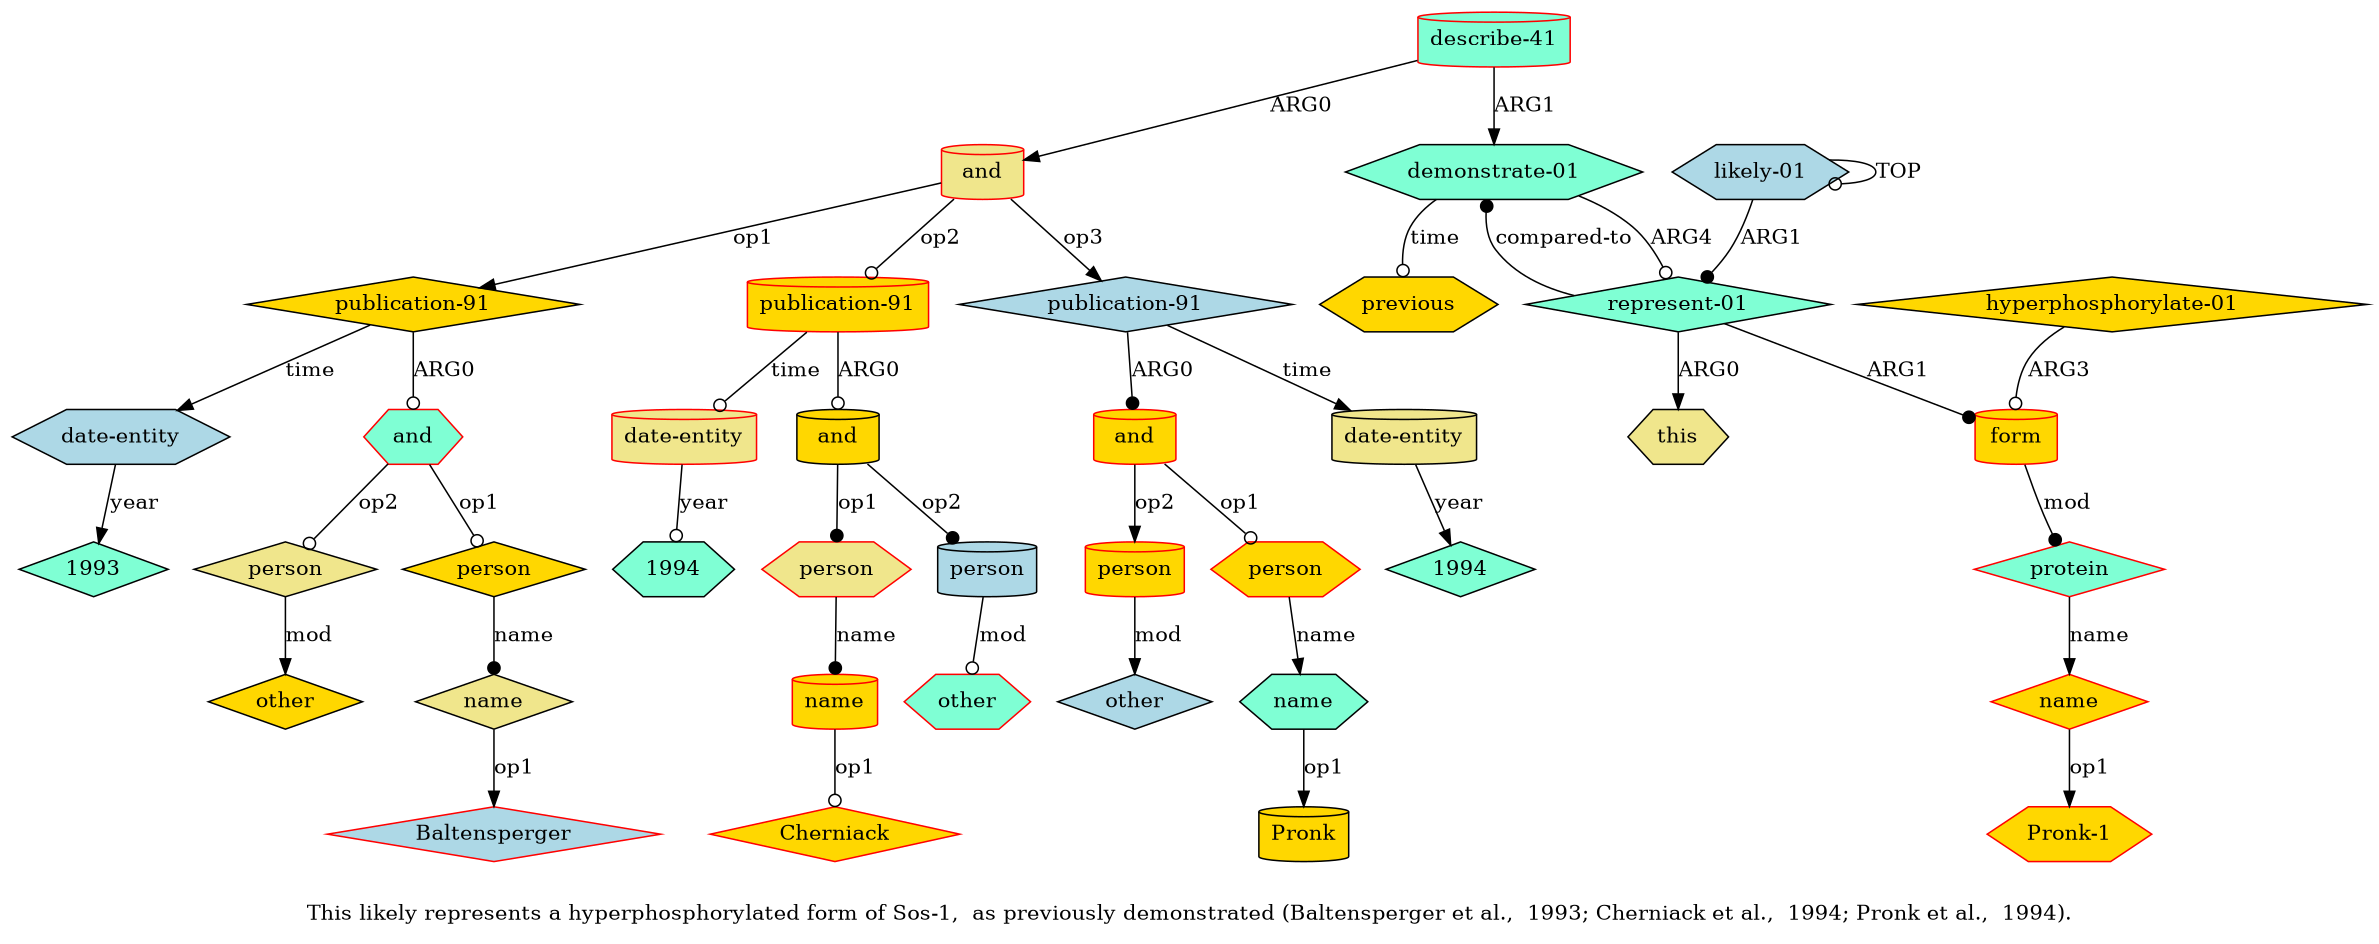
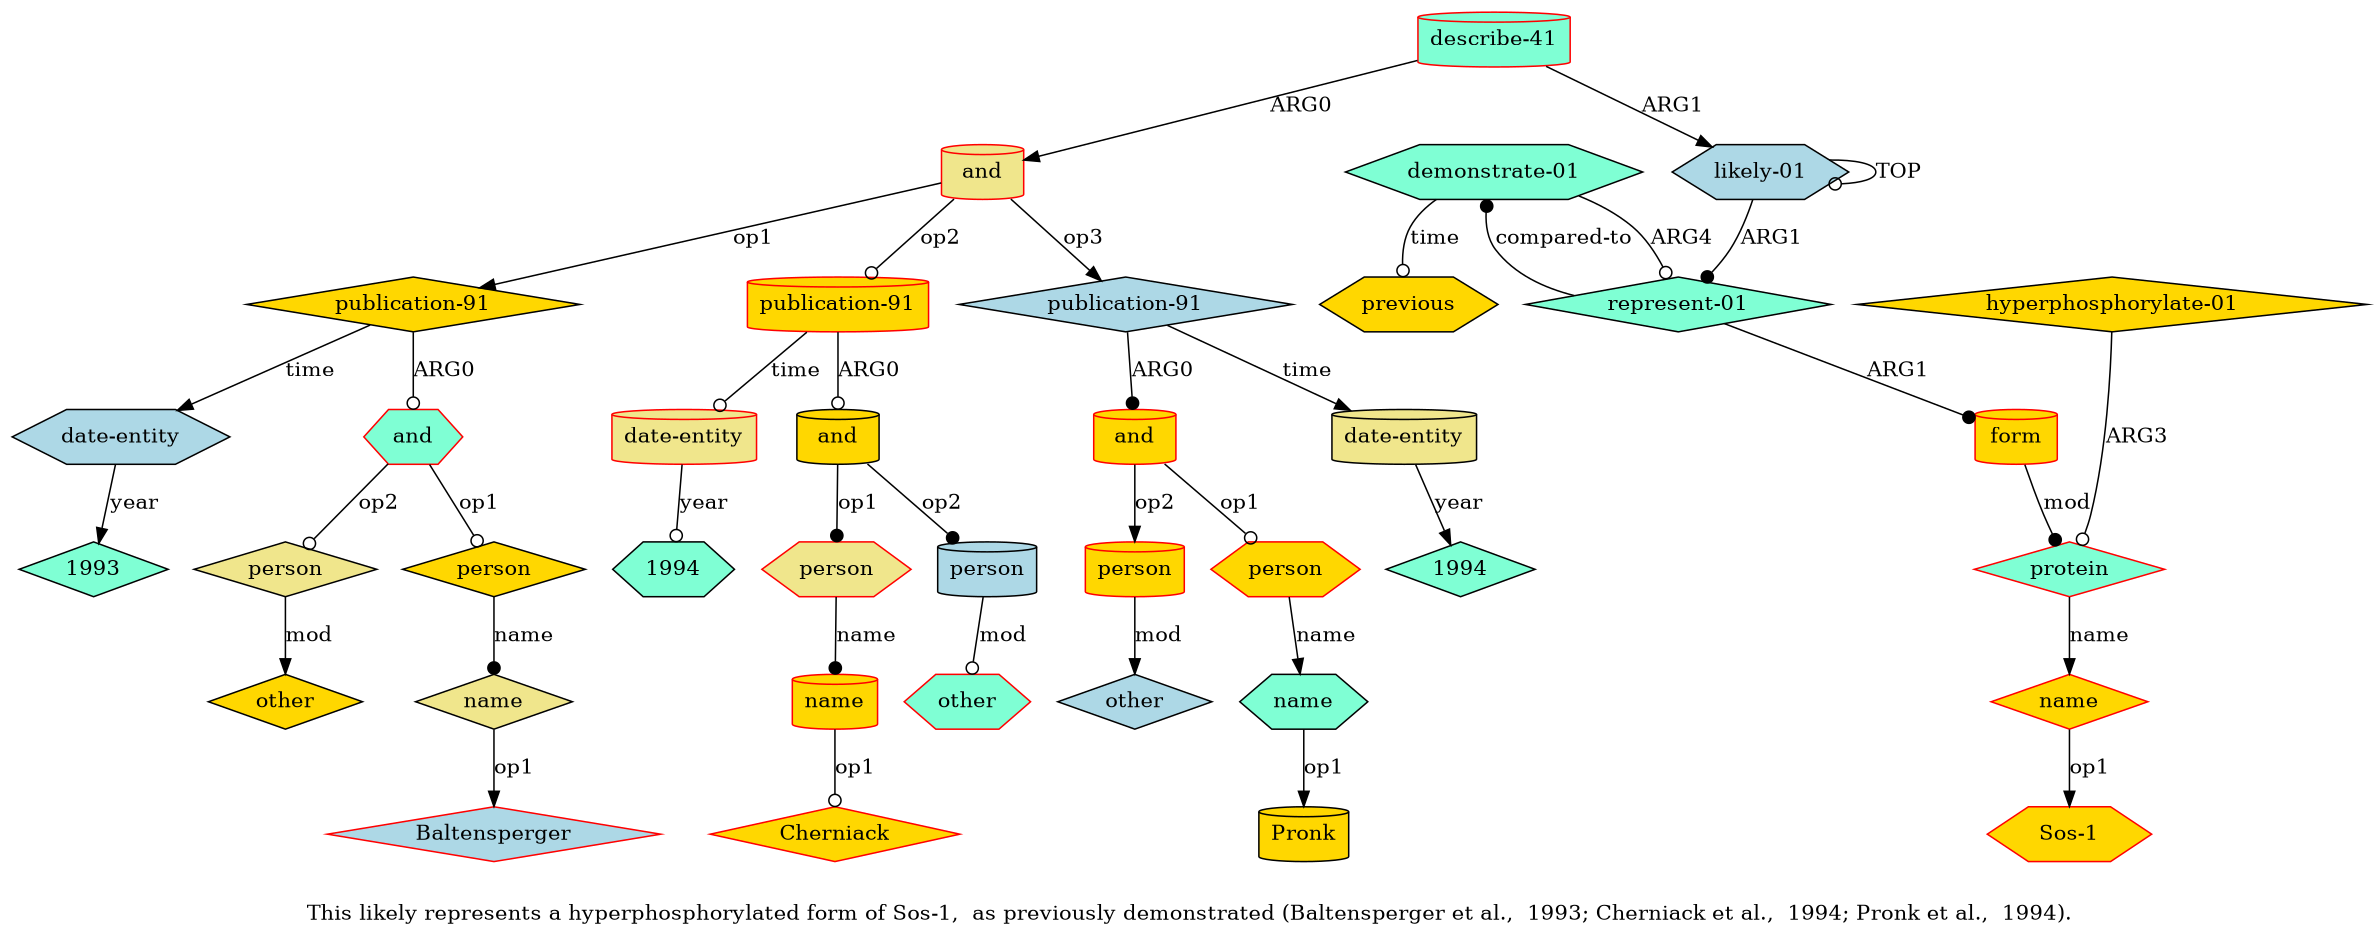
(1494, 98) -> (1622, 103)
(2031, 356) -> (2105, 434)
(1678, 437) -> none
(2069, 834) -> (2069, 834)
